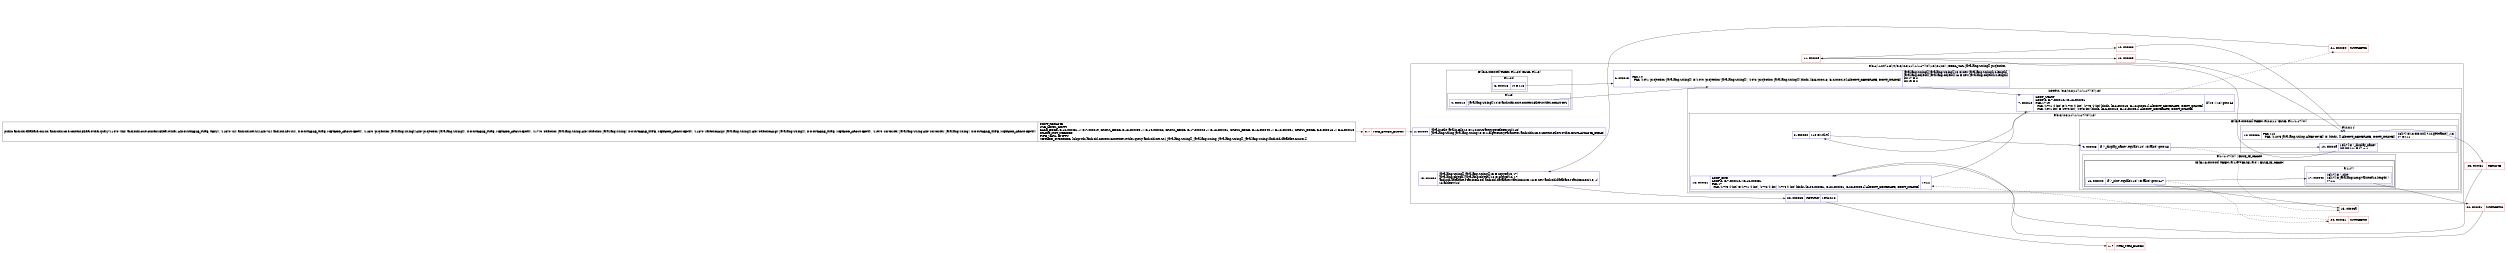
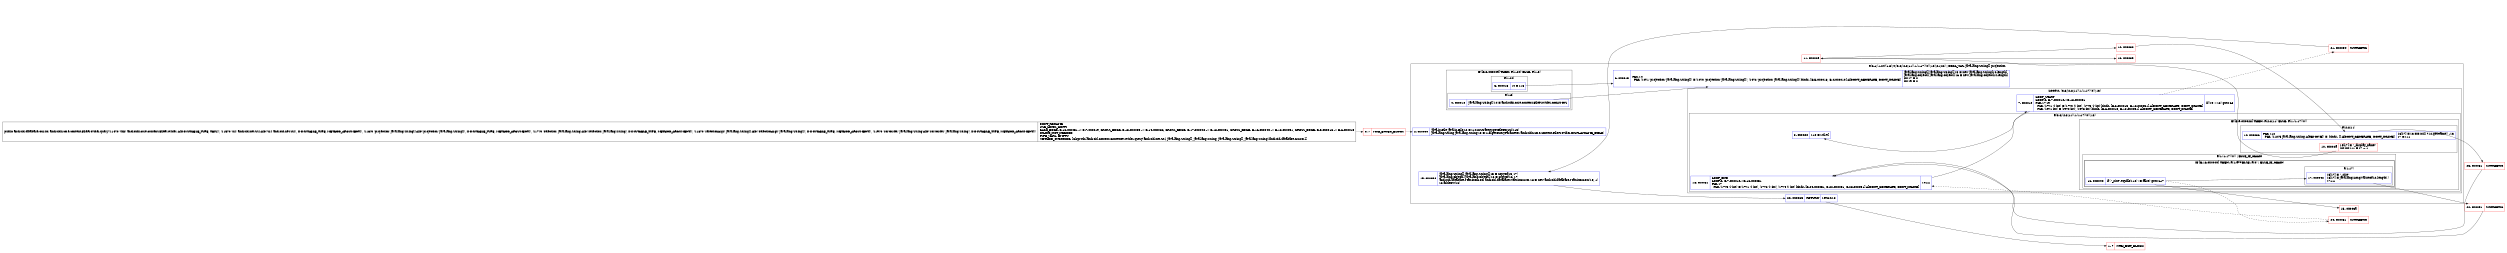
(2244, 79) -> none
(1968, 91) -> none
(2126, 147) -> none
(2349, 147) -> (2349, 147)
(2494, 166) -> (2494, 166)
(2130, 246) -> (2130, 246)
